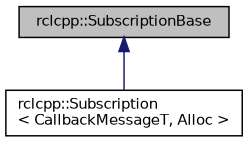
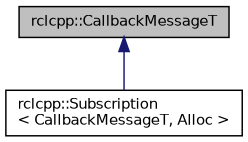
(124, 22) -> (124, 22)
